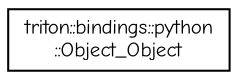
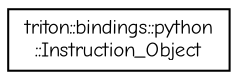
(119, 40) -> (119, 40)
